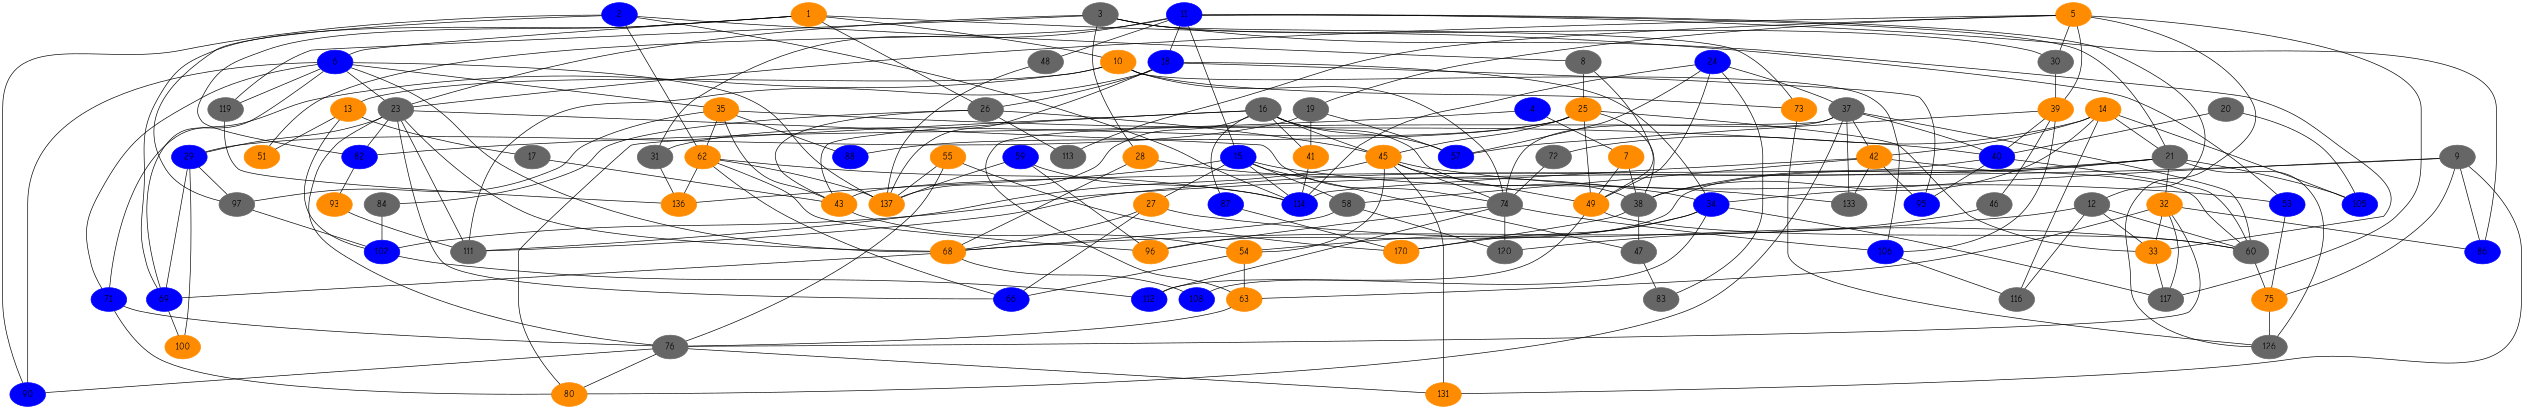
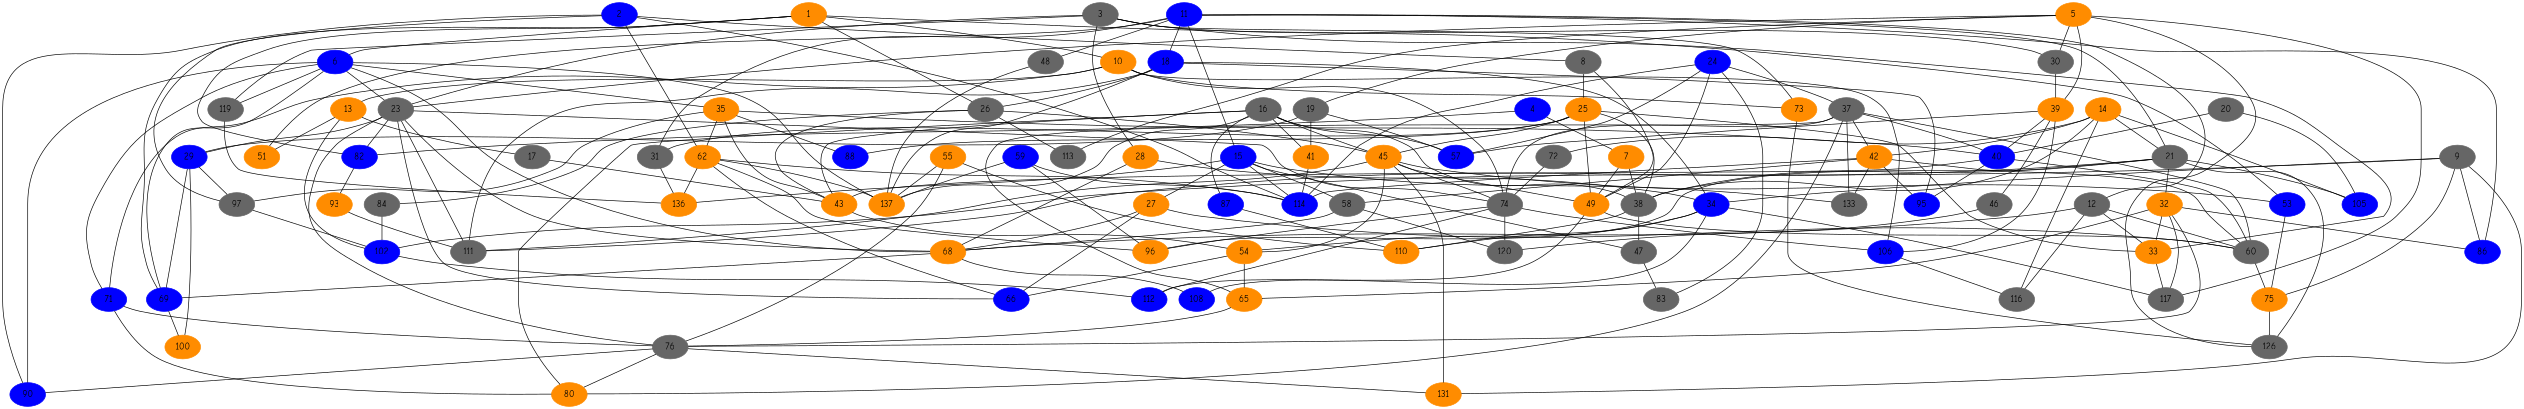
(1401, 252) -> (1401, 252)
(1244, 300) -> (1244, 300)
